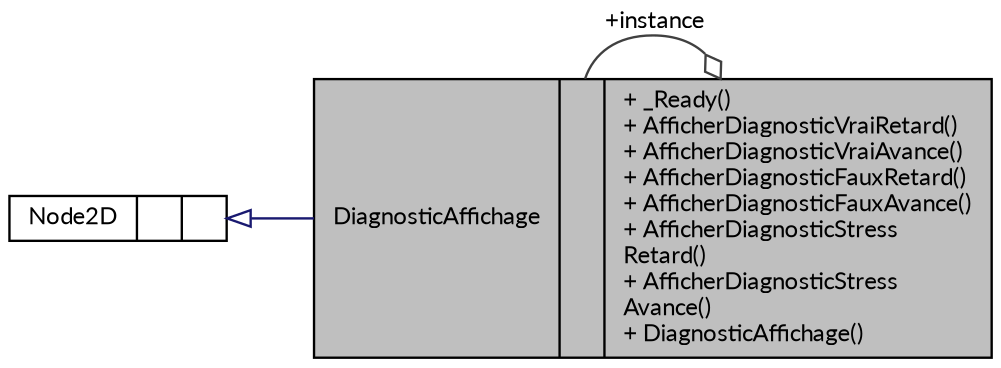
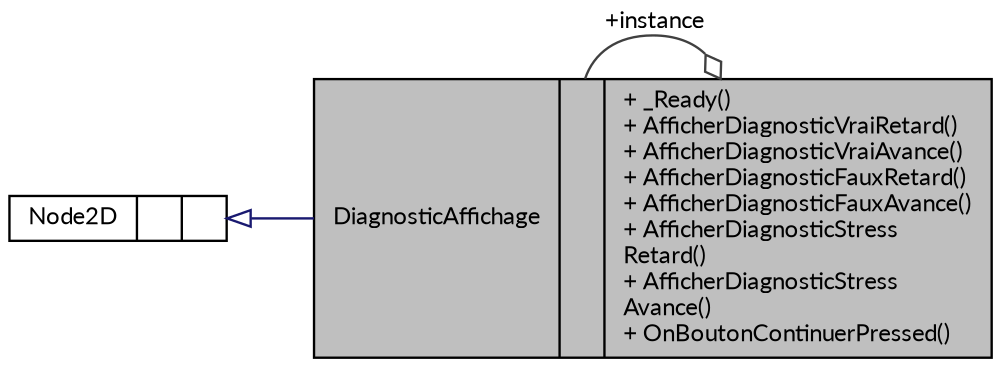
(745, 334) -> (787, 334)
